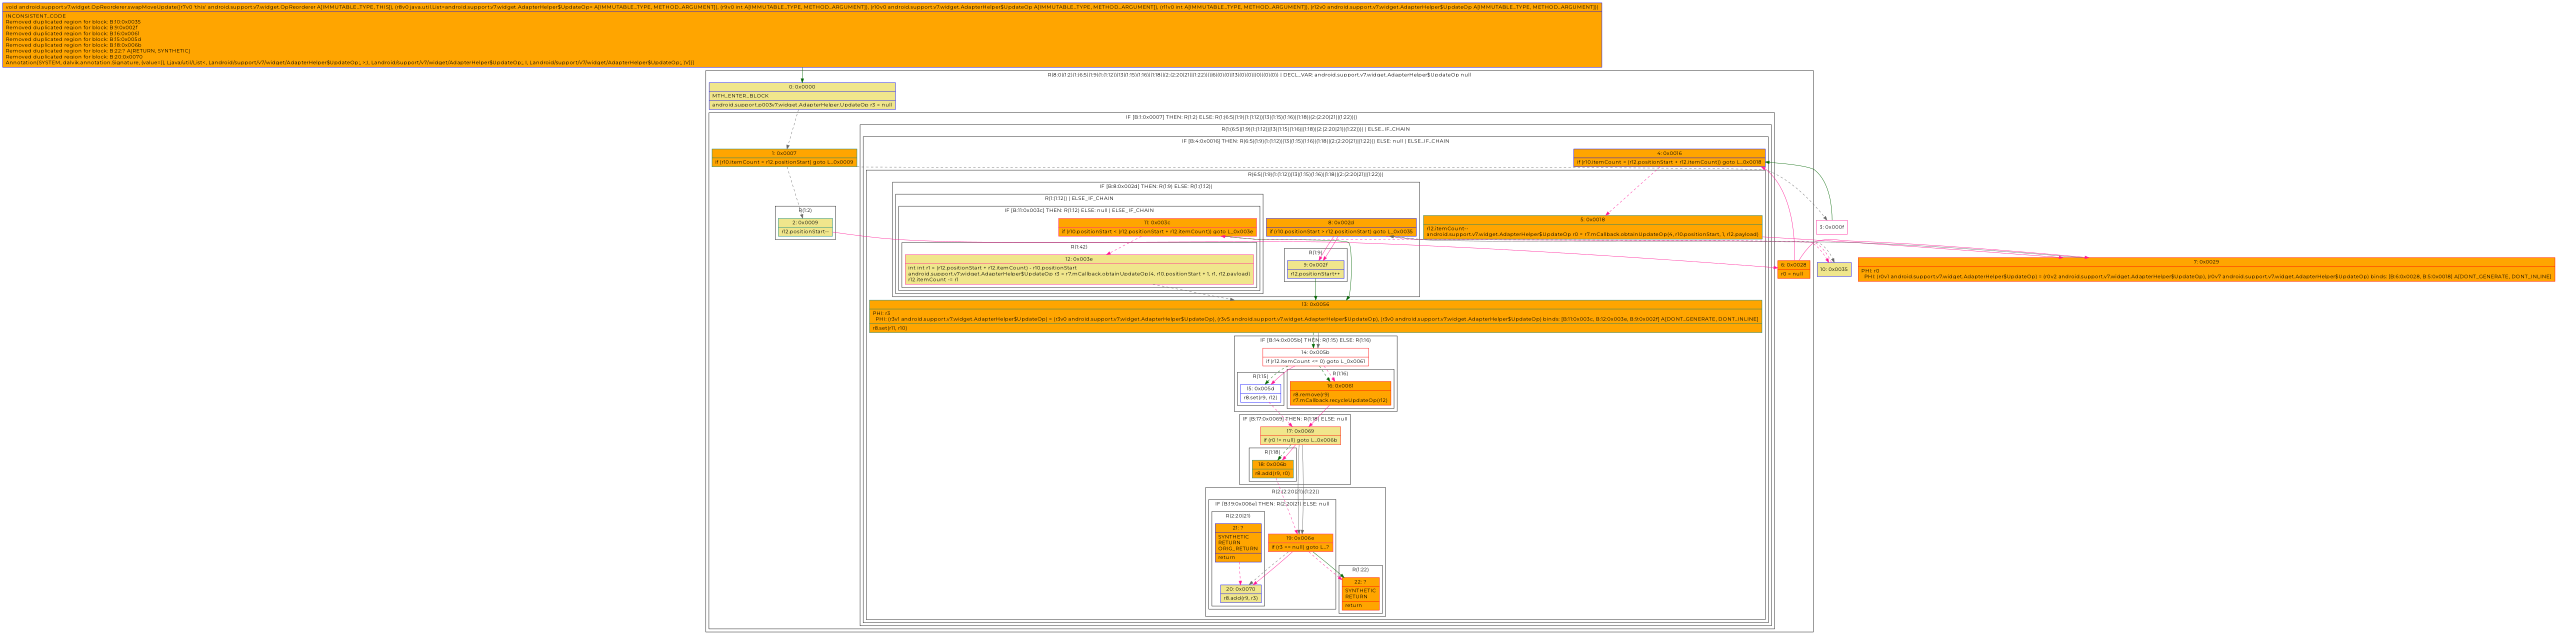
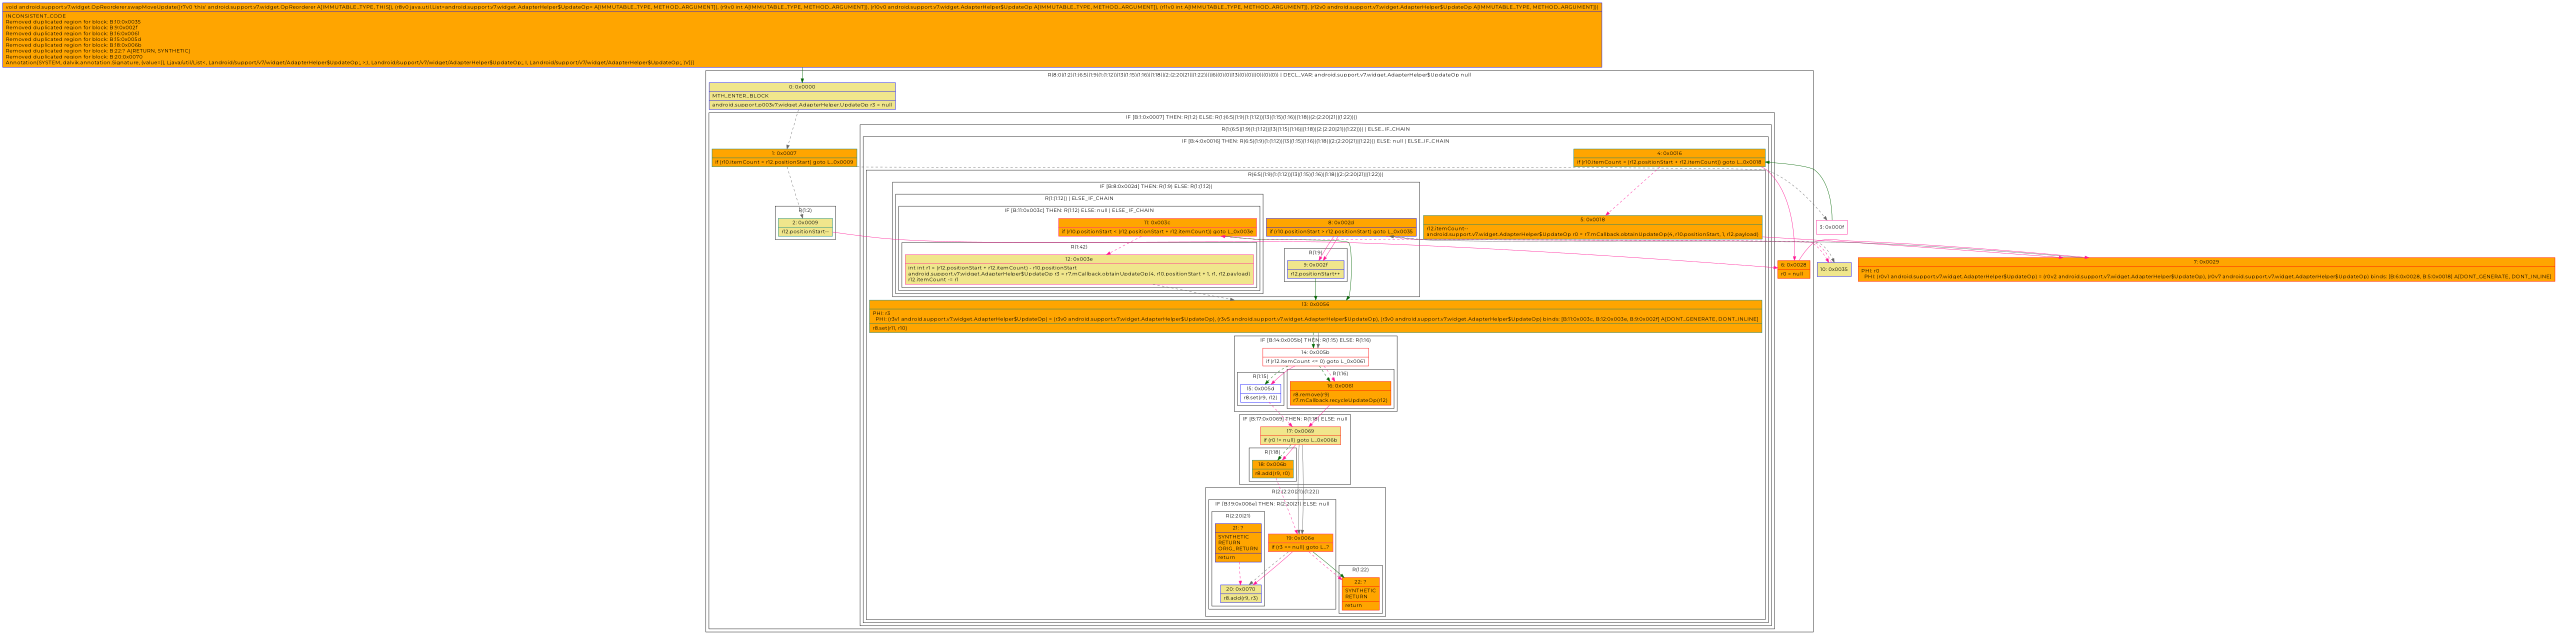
(1670, 158) -> (1670, 158)
(1790, 211) -> (1788, 207)
